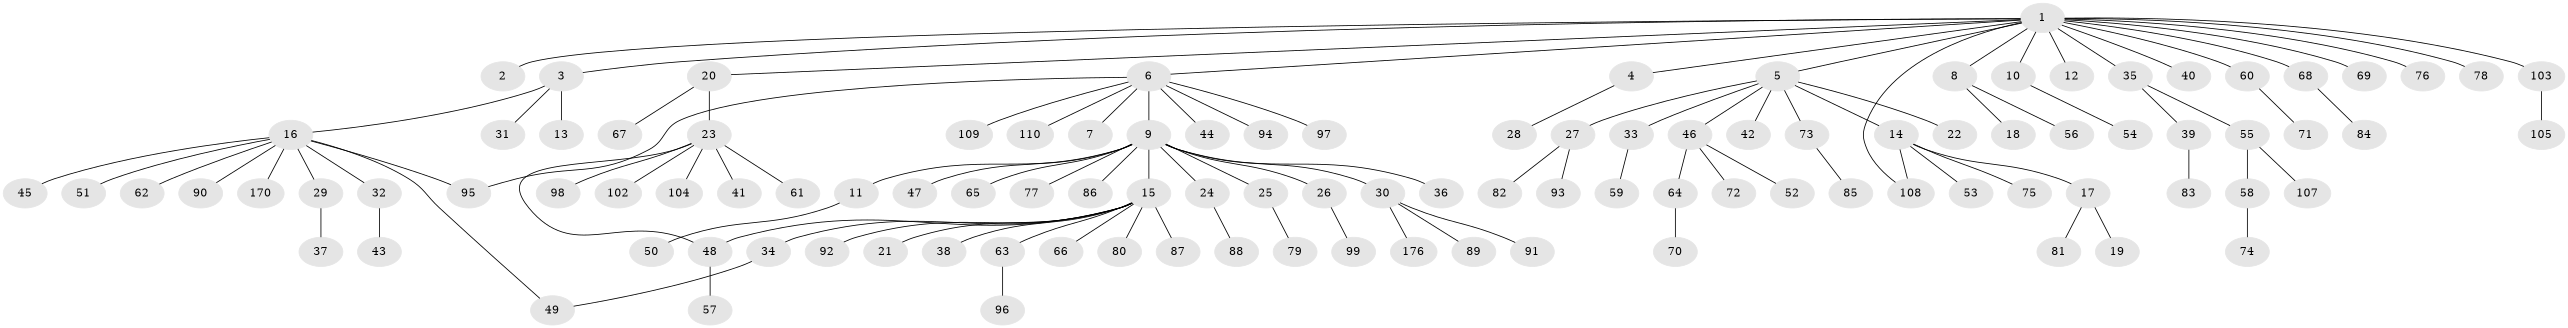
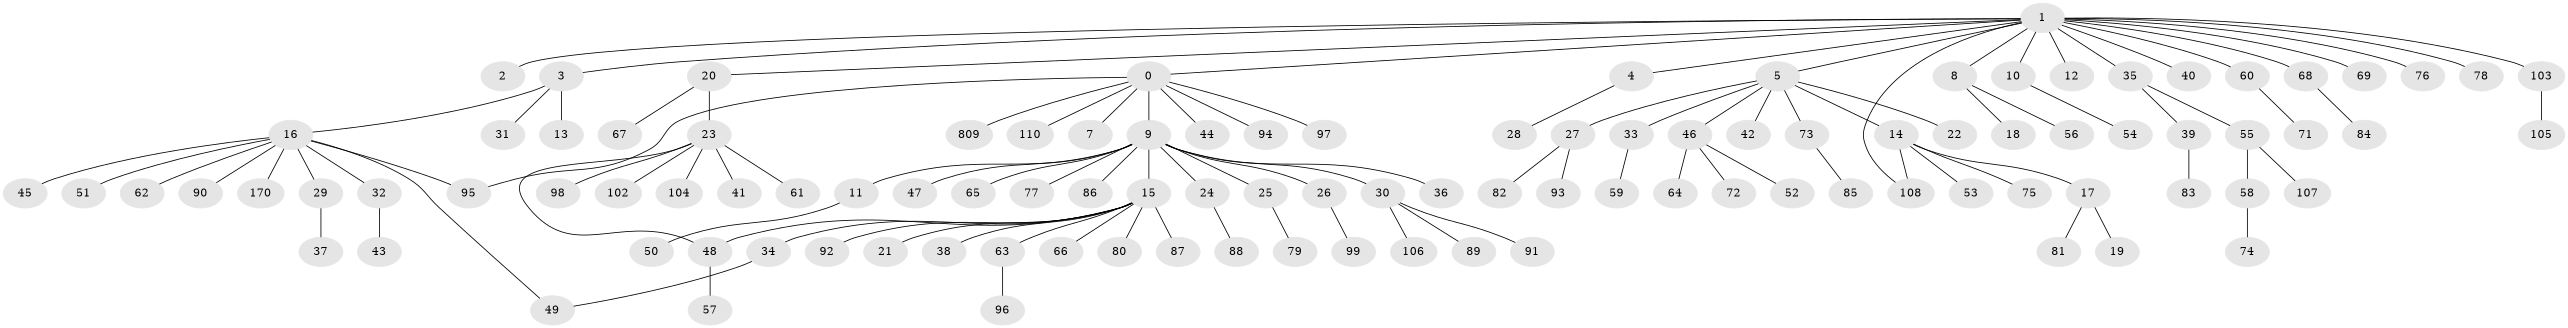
(1149, 76) -> (1149, 76)
(969, 135) -> (969, 135)
(1414, 252) -> (1414, 252)
(1675, 252) -> none
